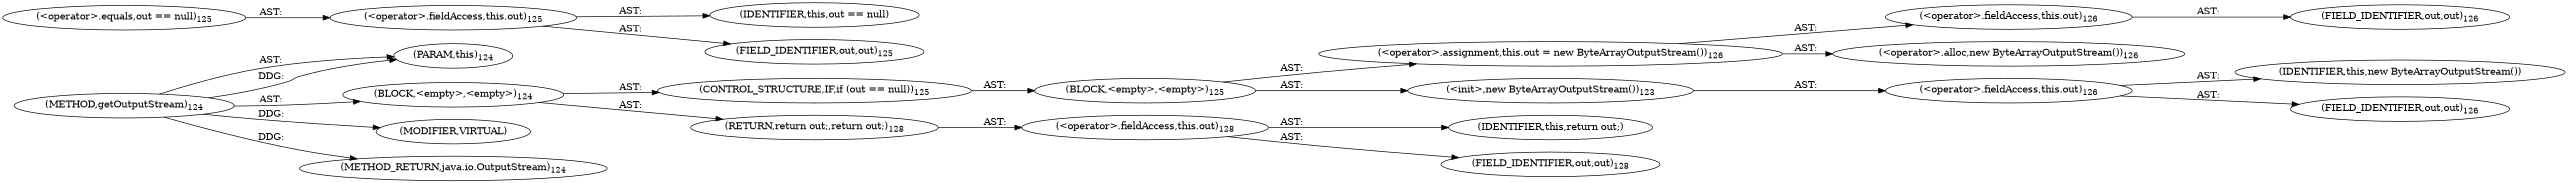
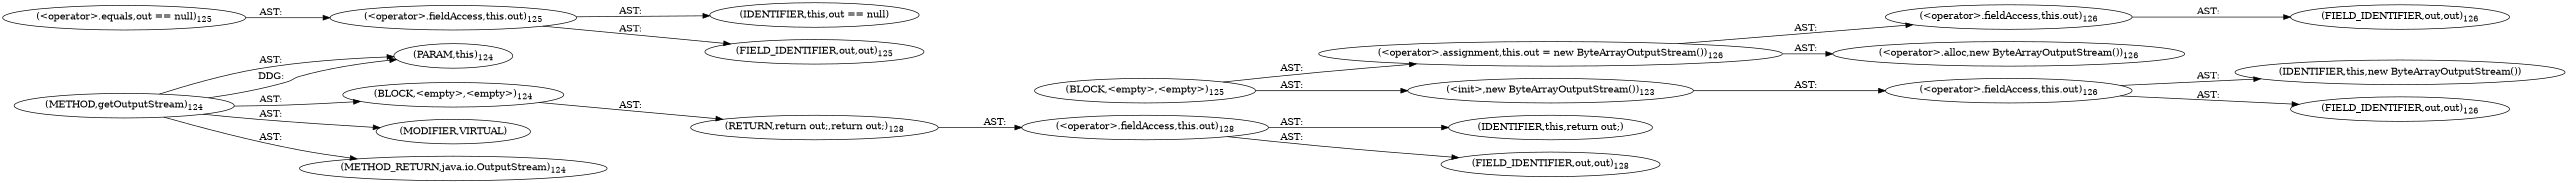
(814, 91) -> none
(273, 114) -> (273, 114)
(273, 137) -> (273, 137)
